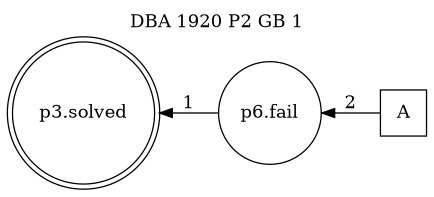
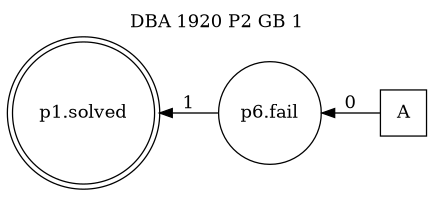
(351, 103) -> (351, 103)
(84, 113) -> (84, 113)
